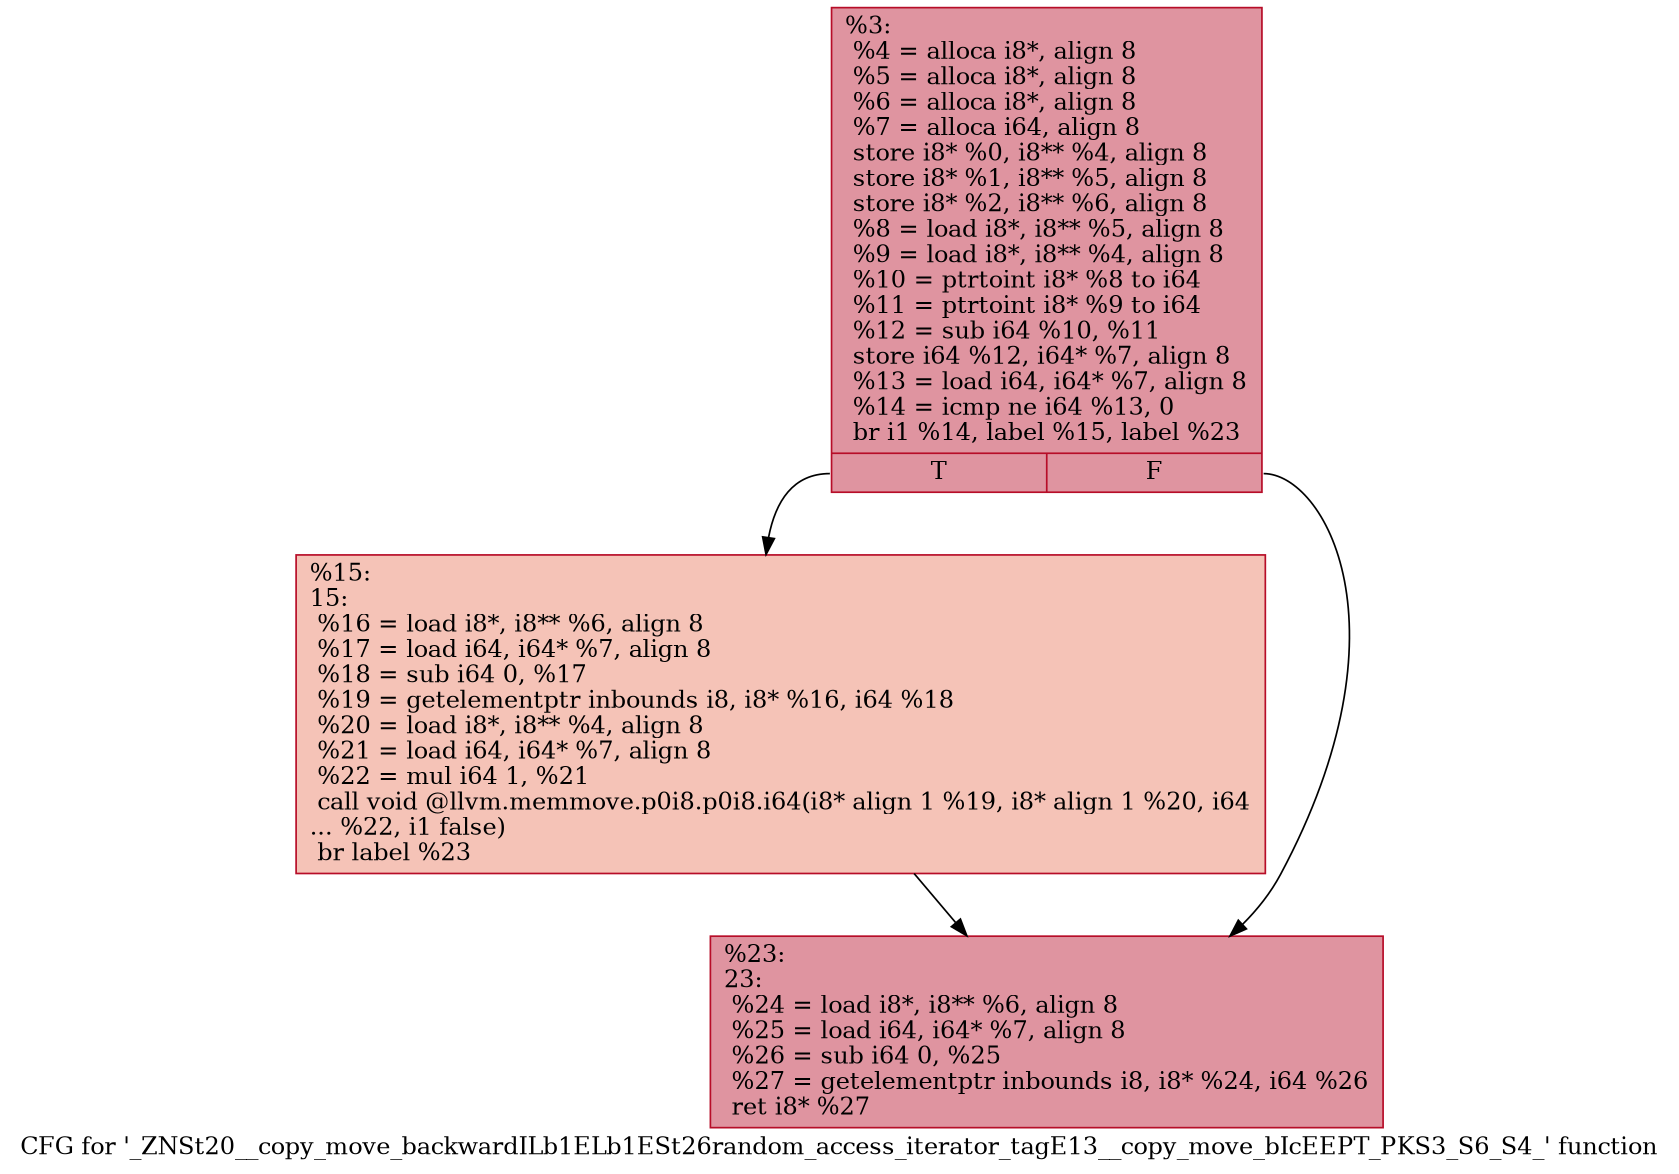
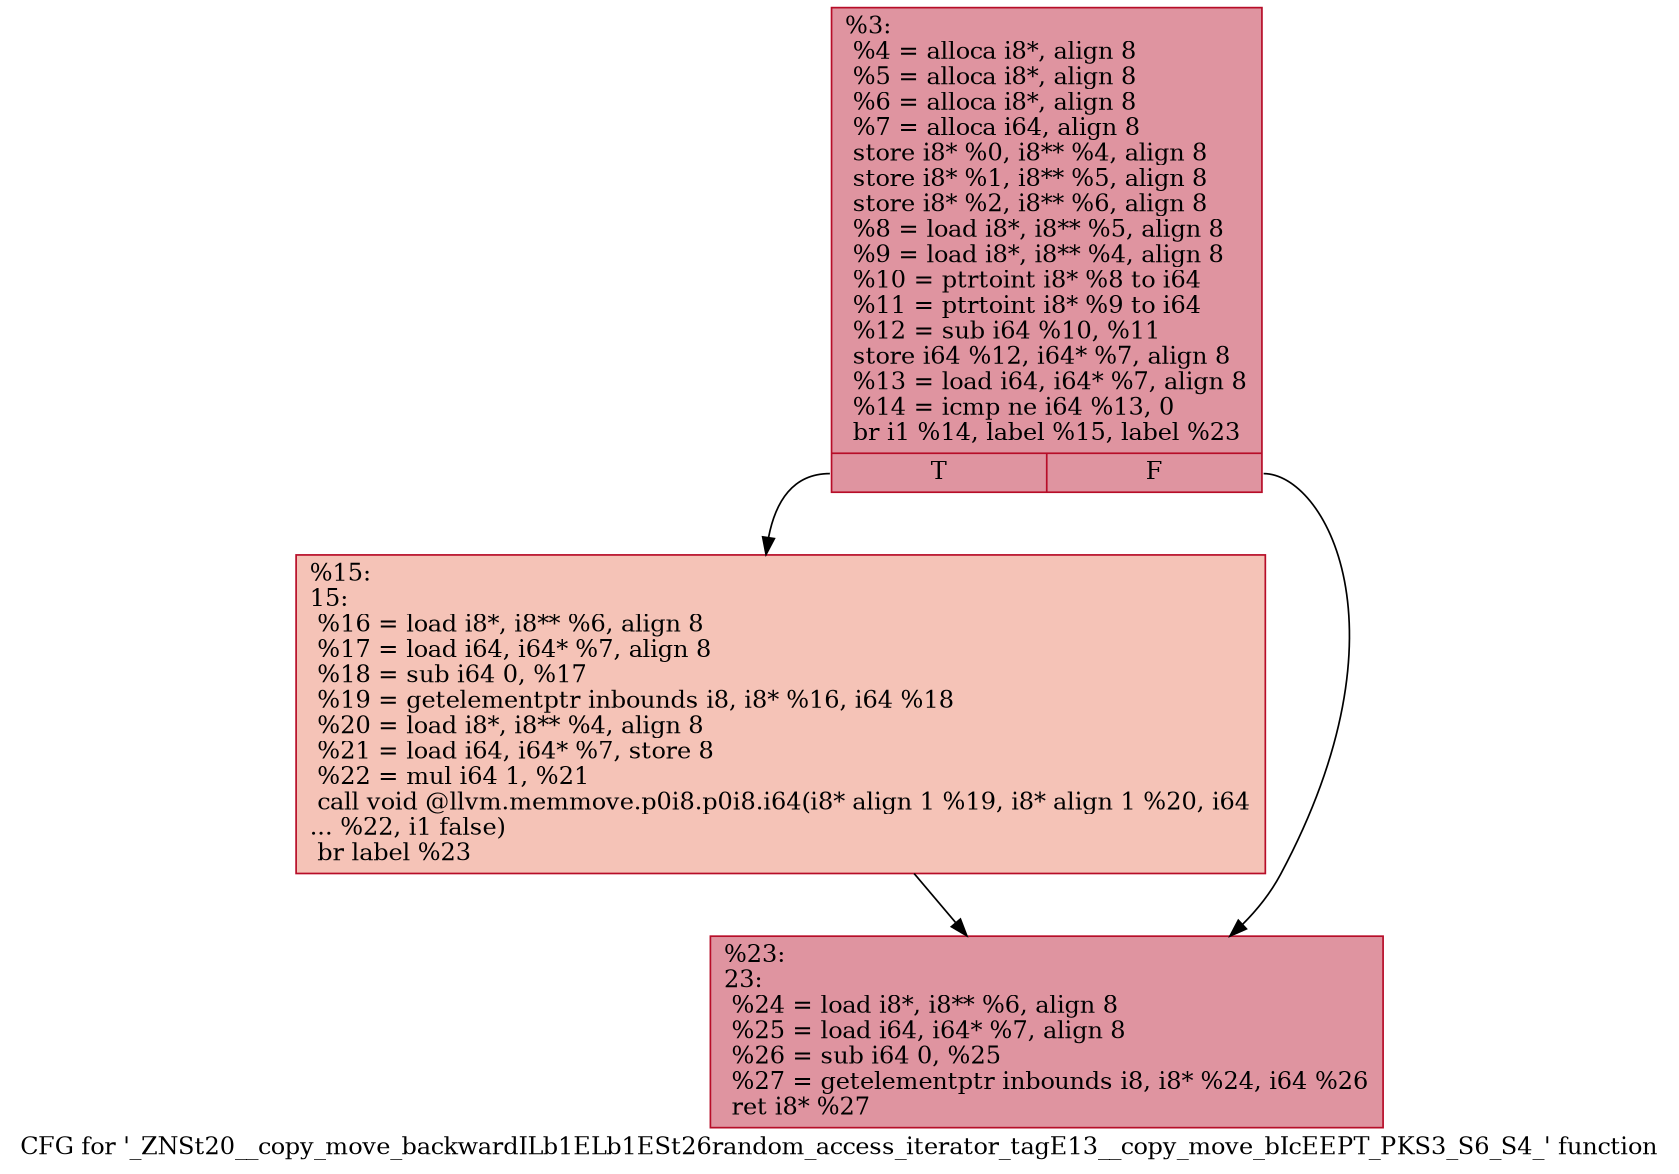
(511, 751) -> (512, 751)
